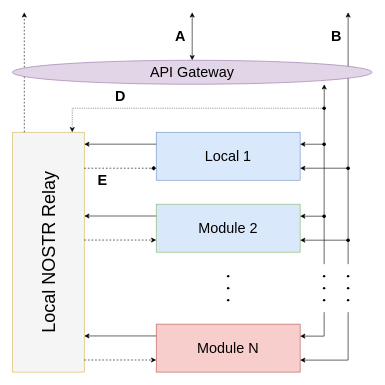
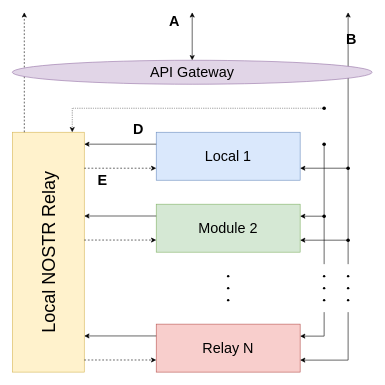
(180, 36) -> (174, 21)
(336, 36) -> (351, 39)
(120, 96) -> (138, 129)
(305, 144) -> none
(150, 168) -> (150, 168)
(228, 228) -> (228, 228)
(48, 252) -> (48, 252)
(228, 348) -> (228, 348)
